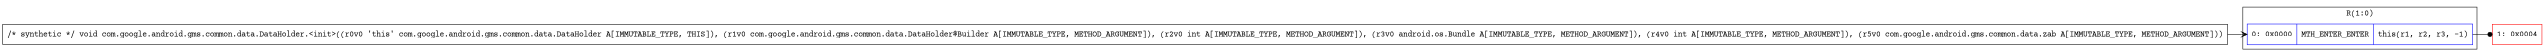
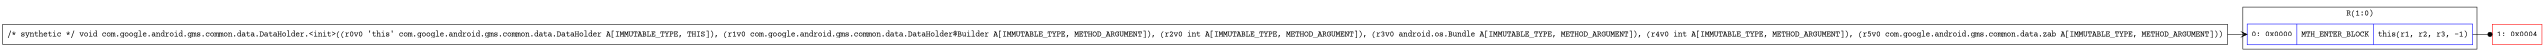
(2335, 34) -> (2335, 34)
